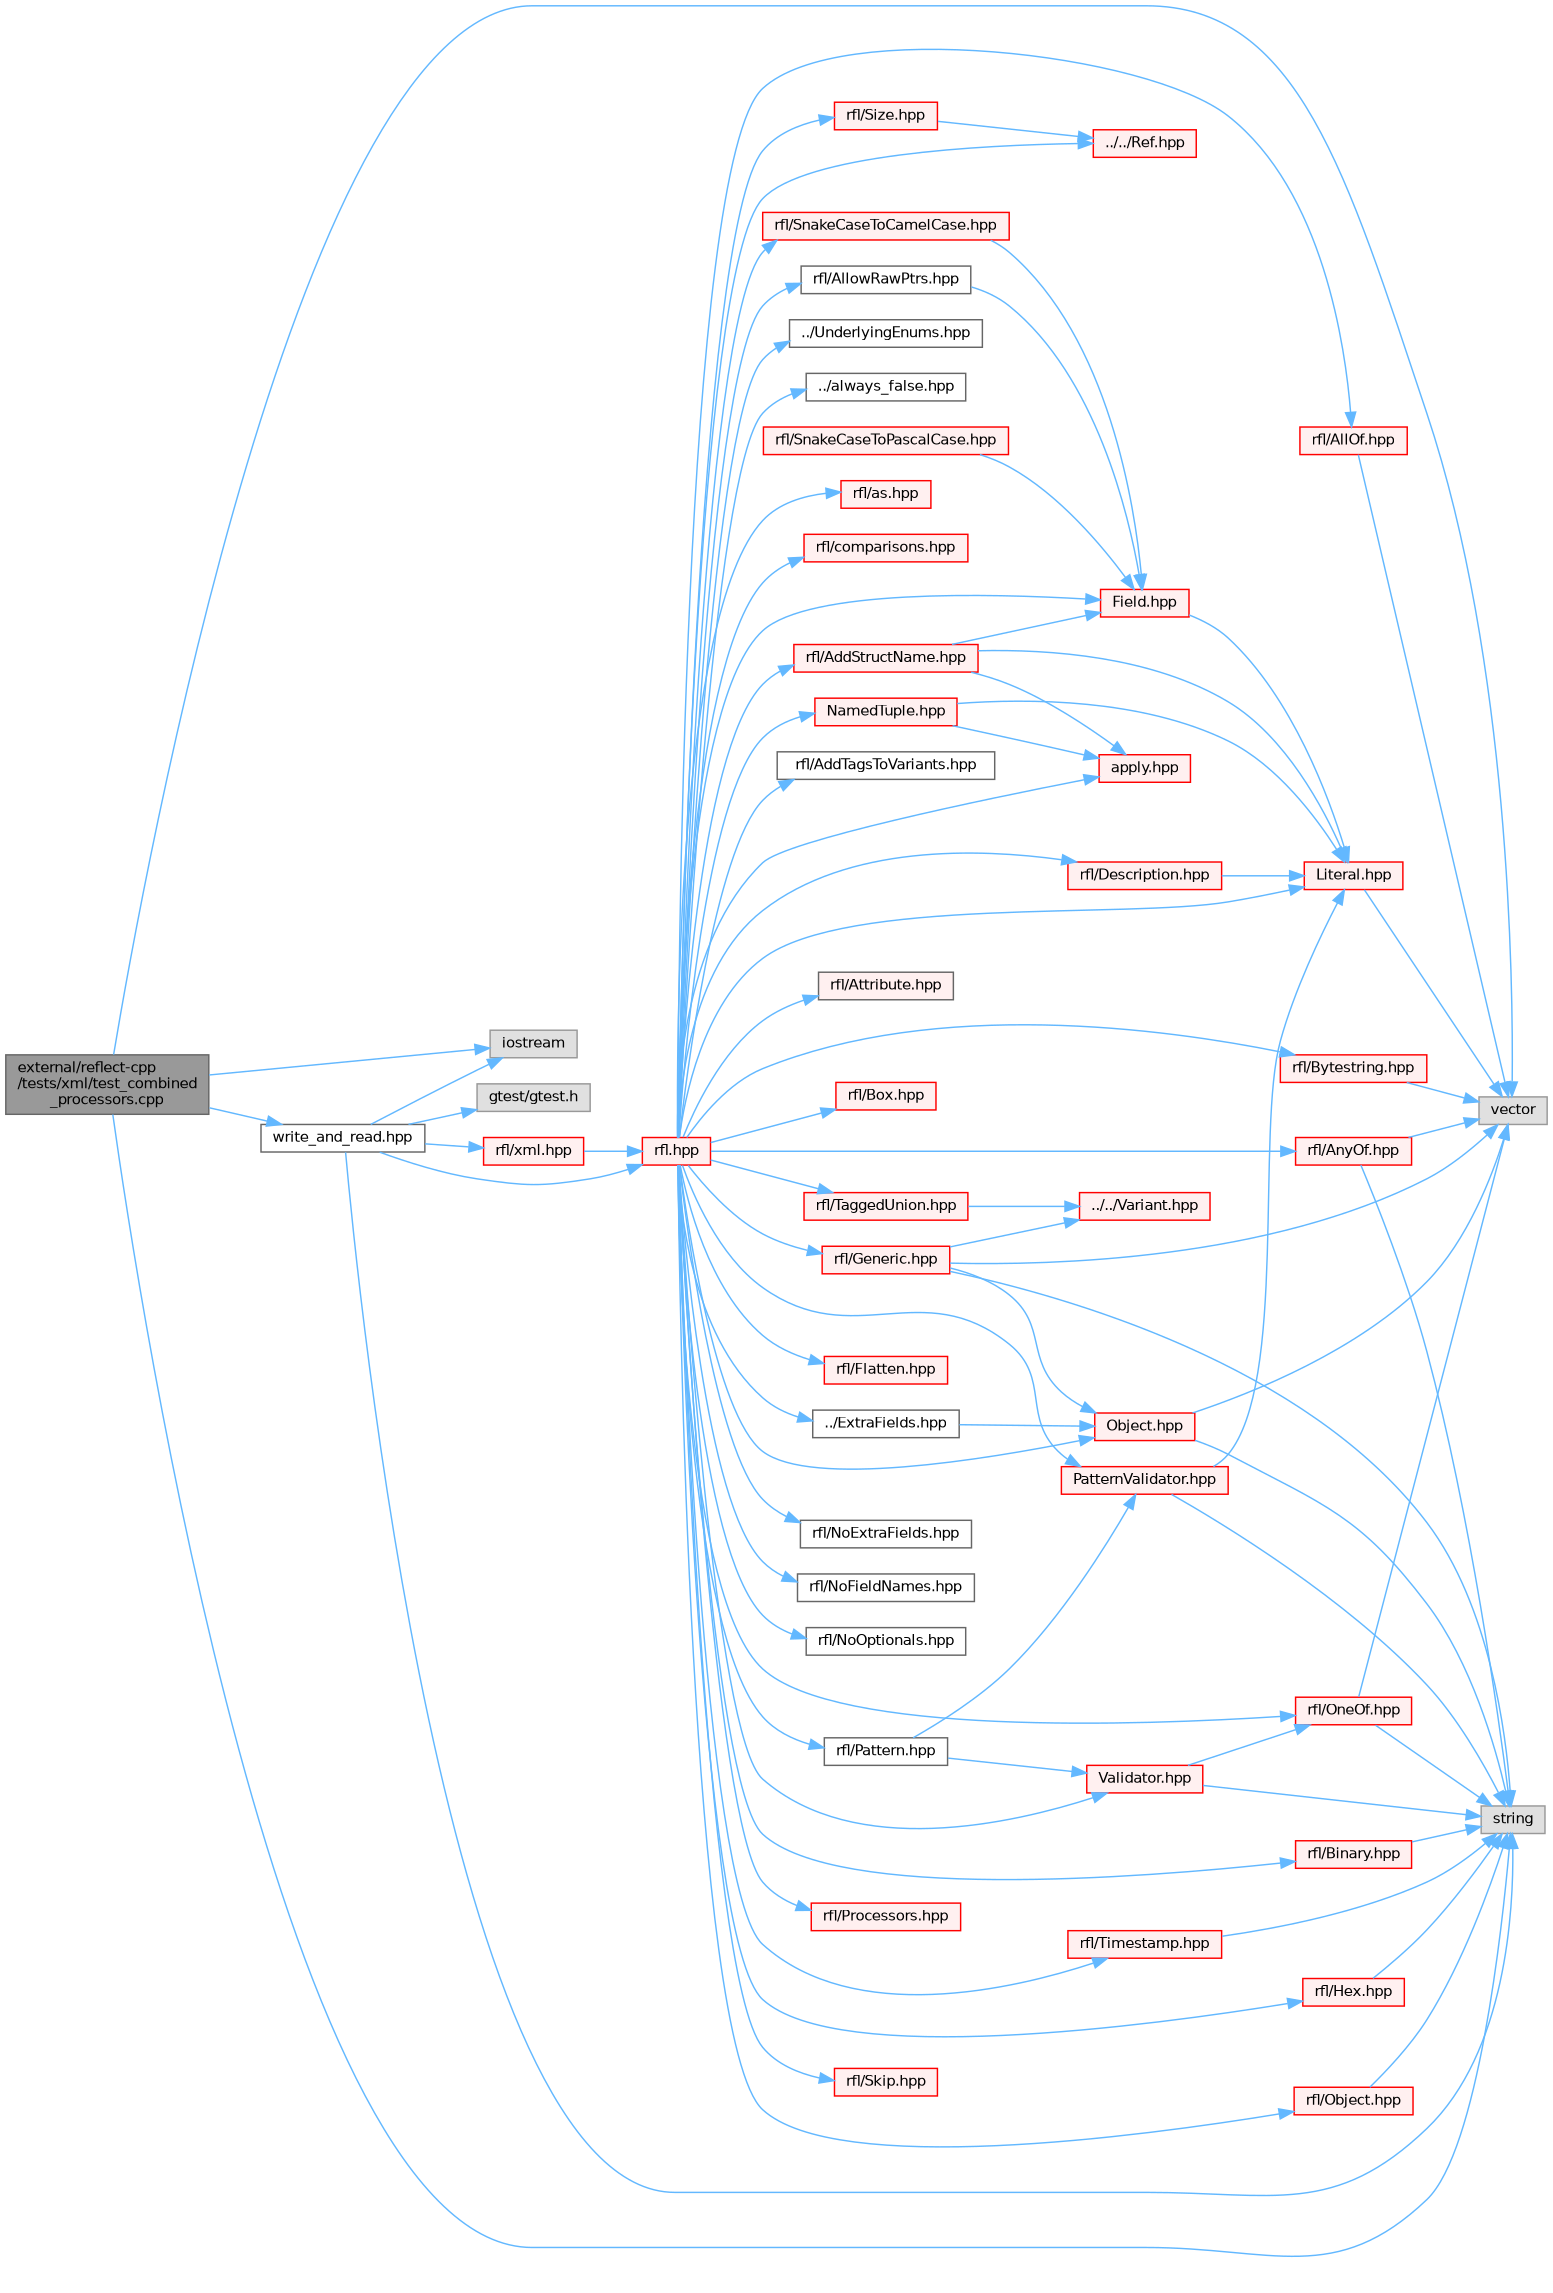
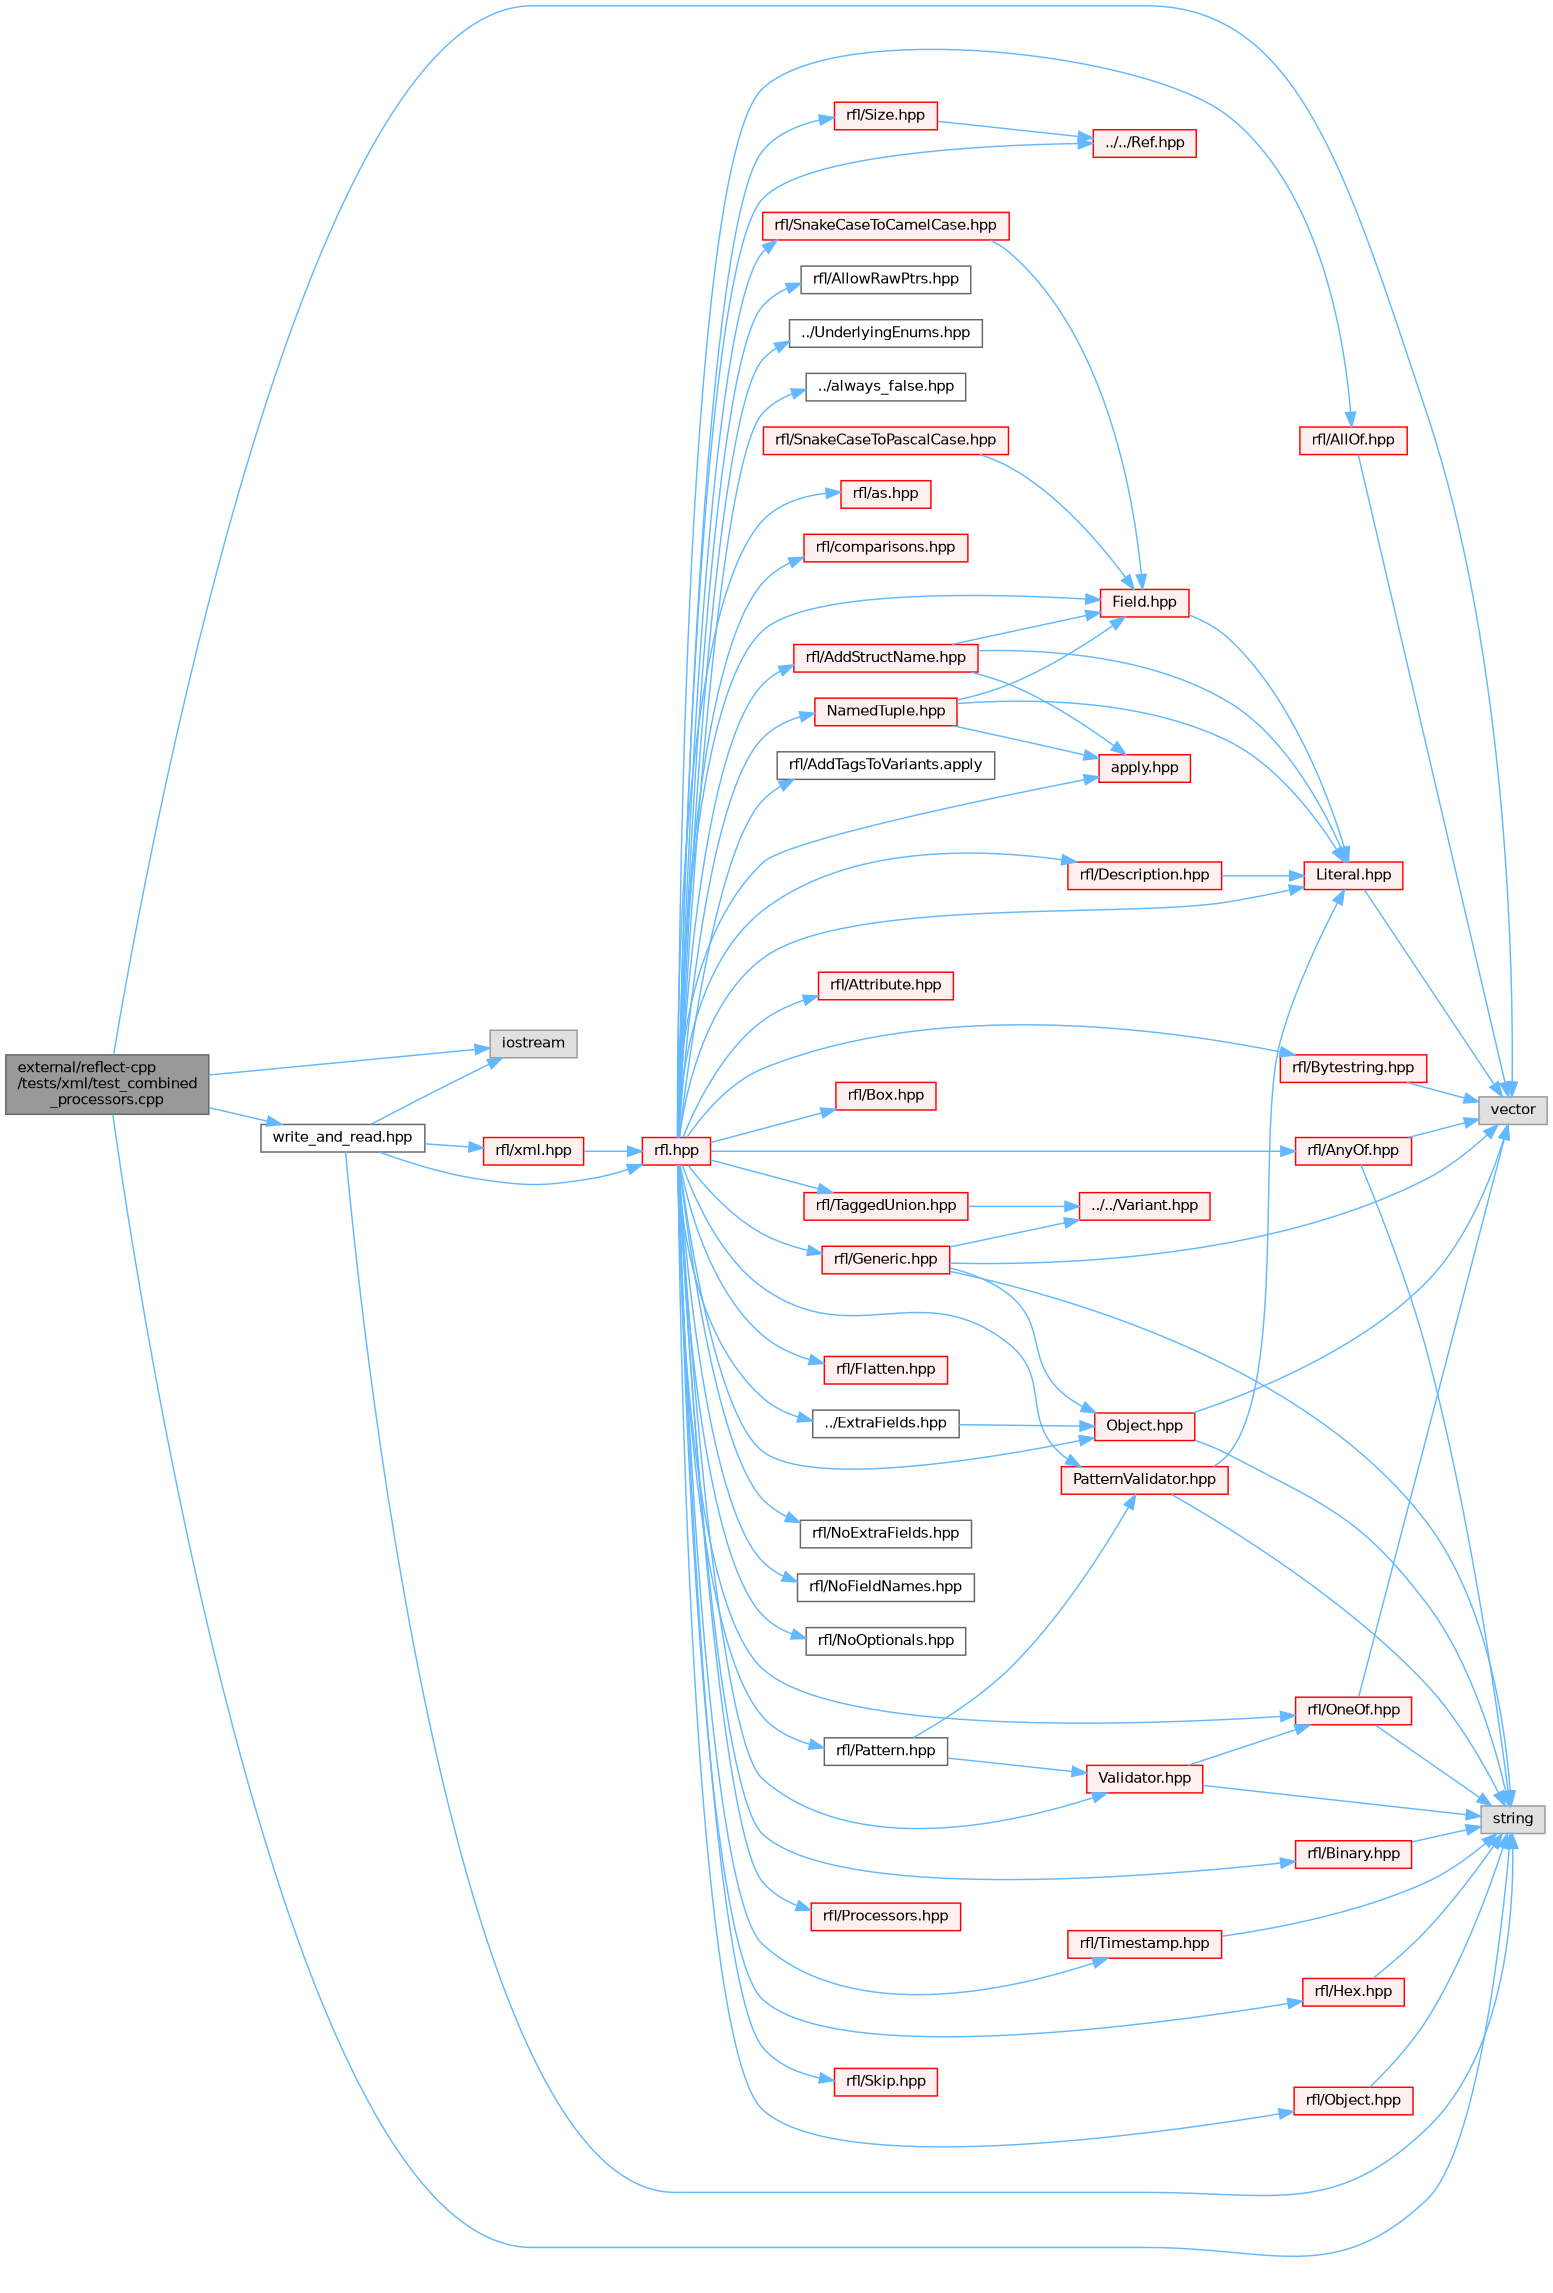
(1087, 410) -> (1039, 671)
(886, 766) -> (886, 766)
(886, 986) -> (886, 986)
(534, 1098) -> none
